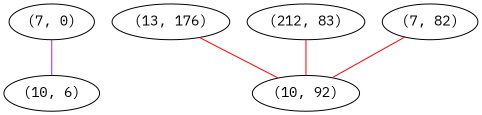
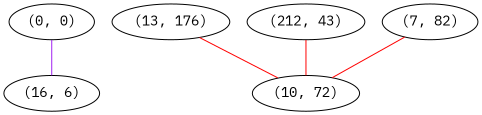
(52, 22) -> (52, 22)
(306, 22) -> (306, 22)
(52, 93) -> (52, 93)
(306, 93) -> (306, 93)
